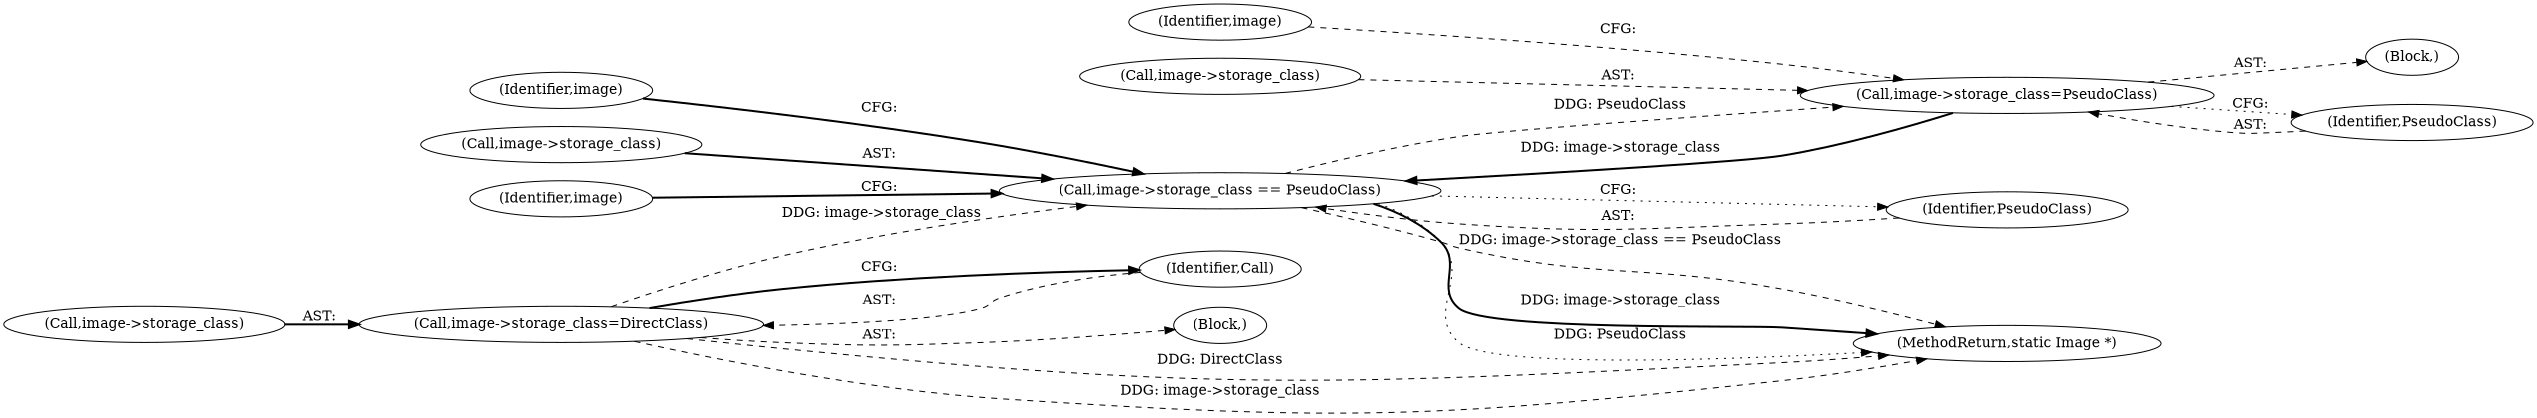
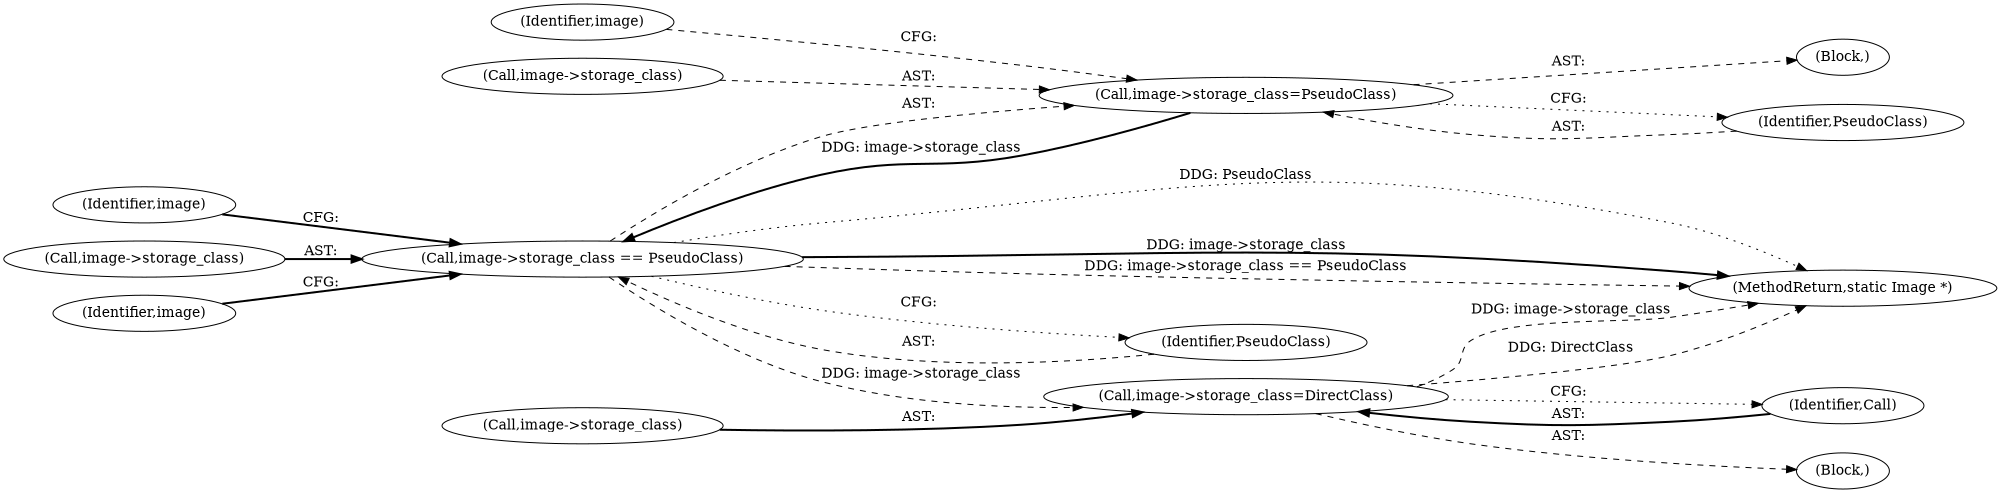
(1621, 105) -> (921, 104)
(841, 244) -> (829, 383)
(888, 280) -> (1599, 402)
(960, 313) -> (1570, 425)
